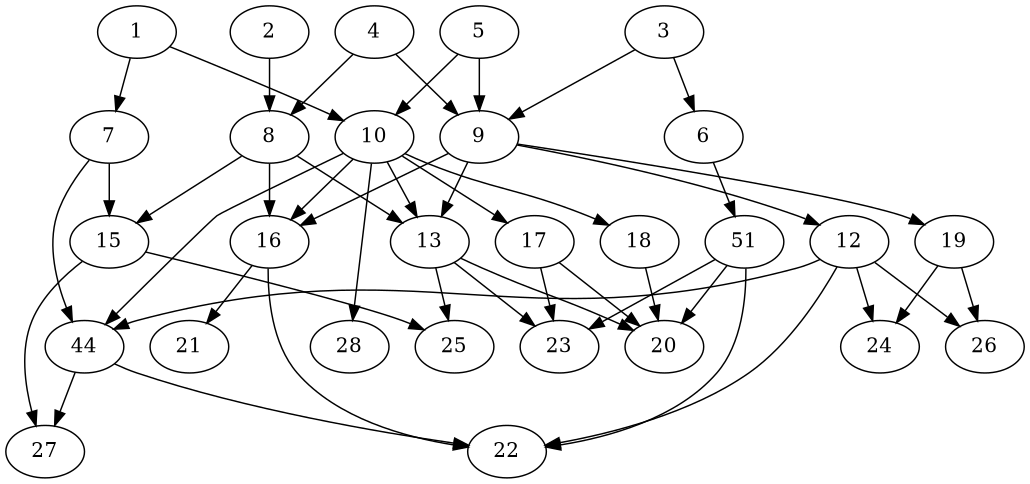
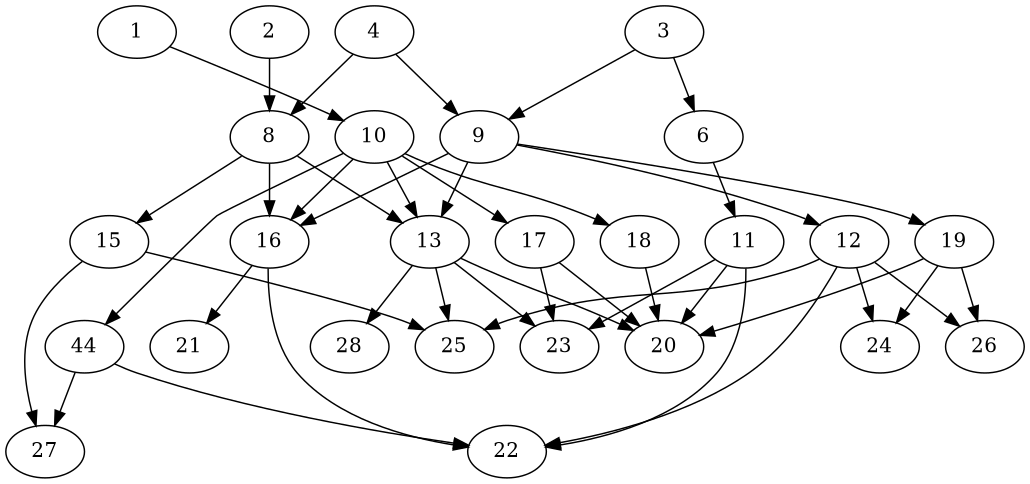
(479, 32) -> none
(109, 137) -> none
(363, 234) -> (394, 289)
(744, 242) -> (744, 242)
none -> (836, 292)
(474, 295) -> (676, 292)
